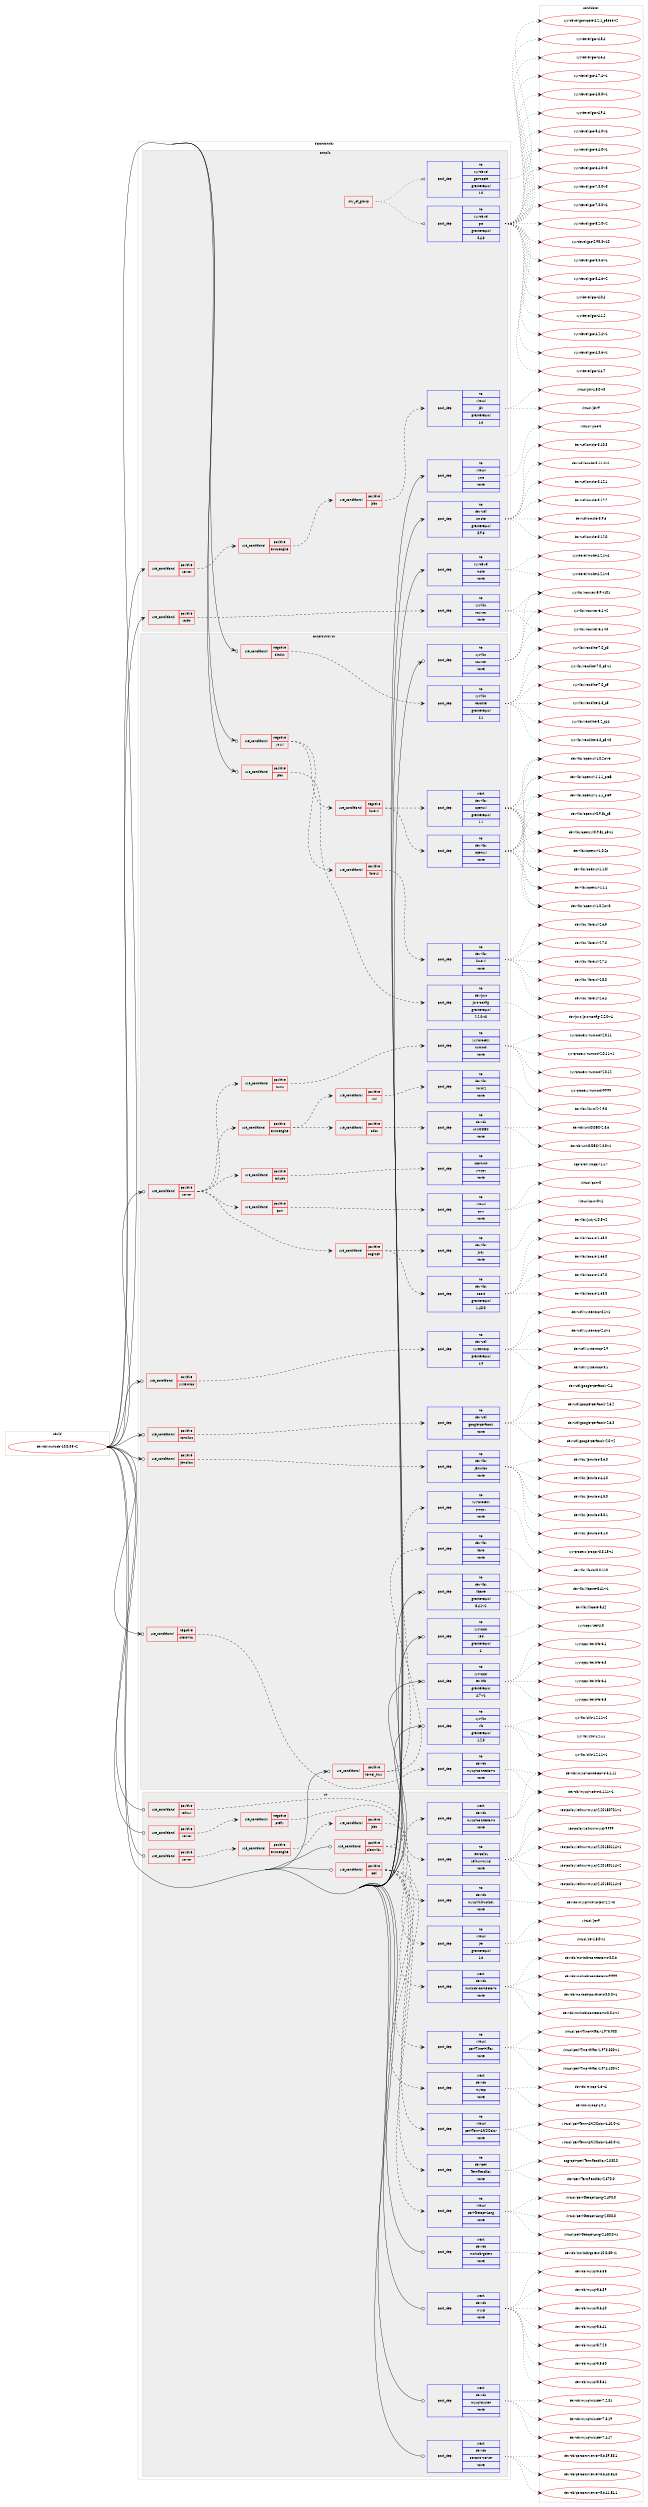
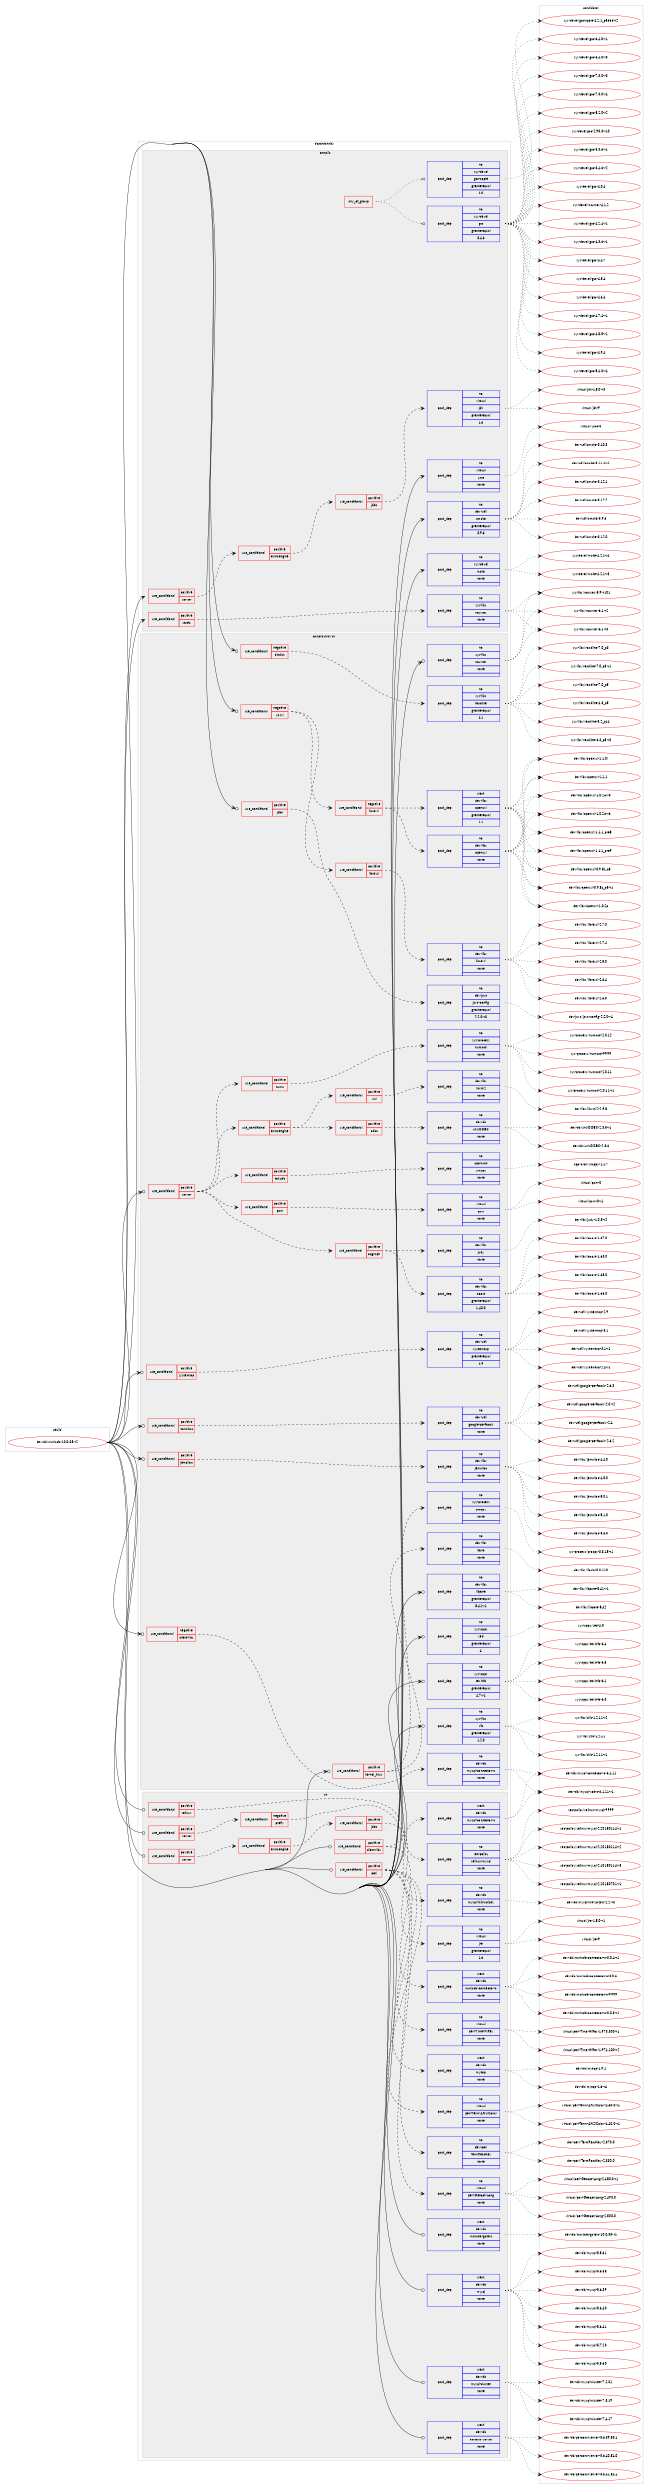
(591, 316) -> (591, 205)
(591, 1995) -> (591, 2013)
(591, 2032) -> none
(591, 2161) -> (591, 2161)
